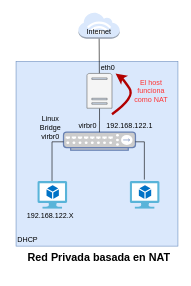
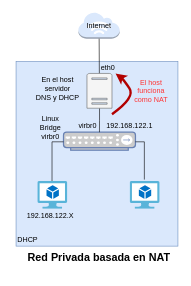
(99, 32) -> (99, 26)
none -> (57, 89)
